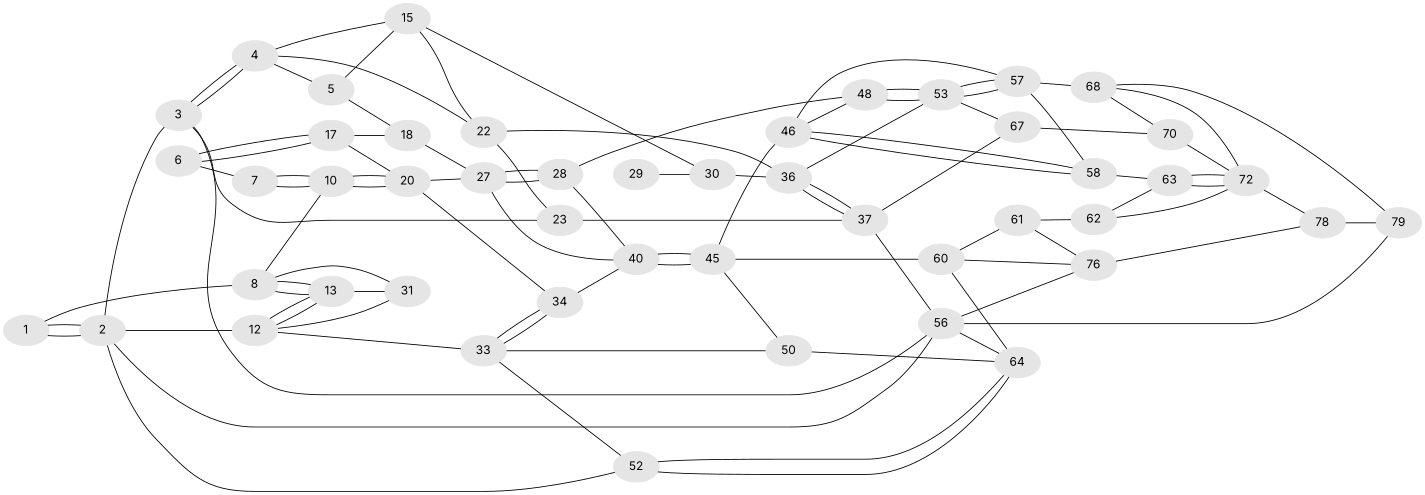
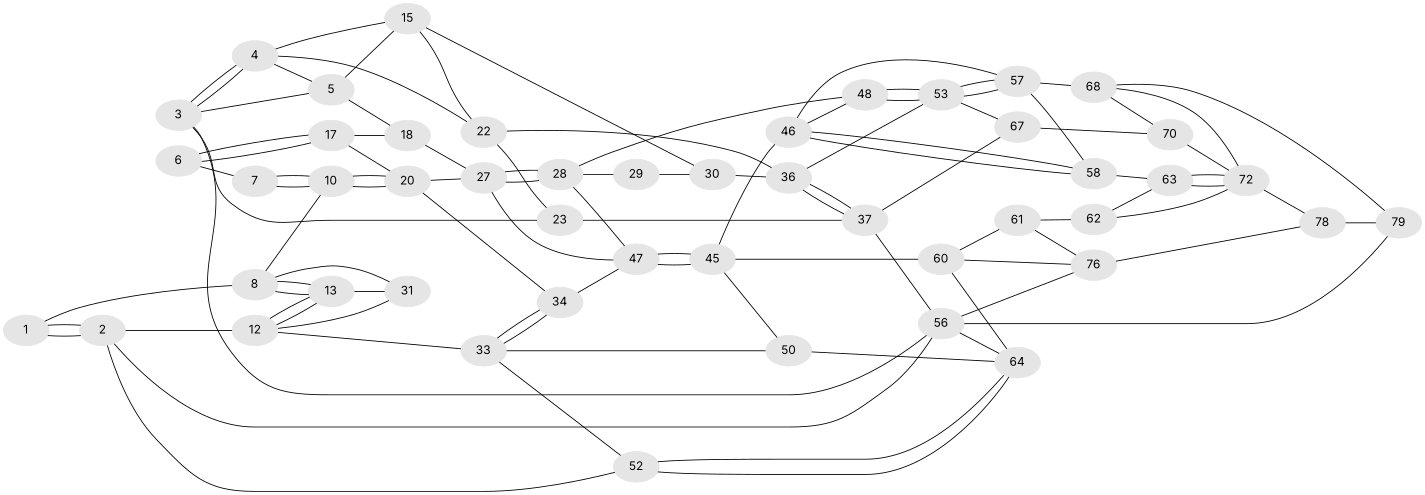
none -> (598, 175)
(124, 218) -> (255, 103)
(636, 259) -> (636, 259)
